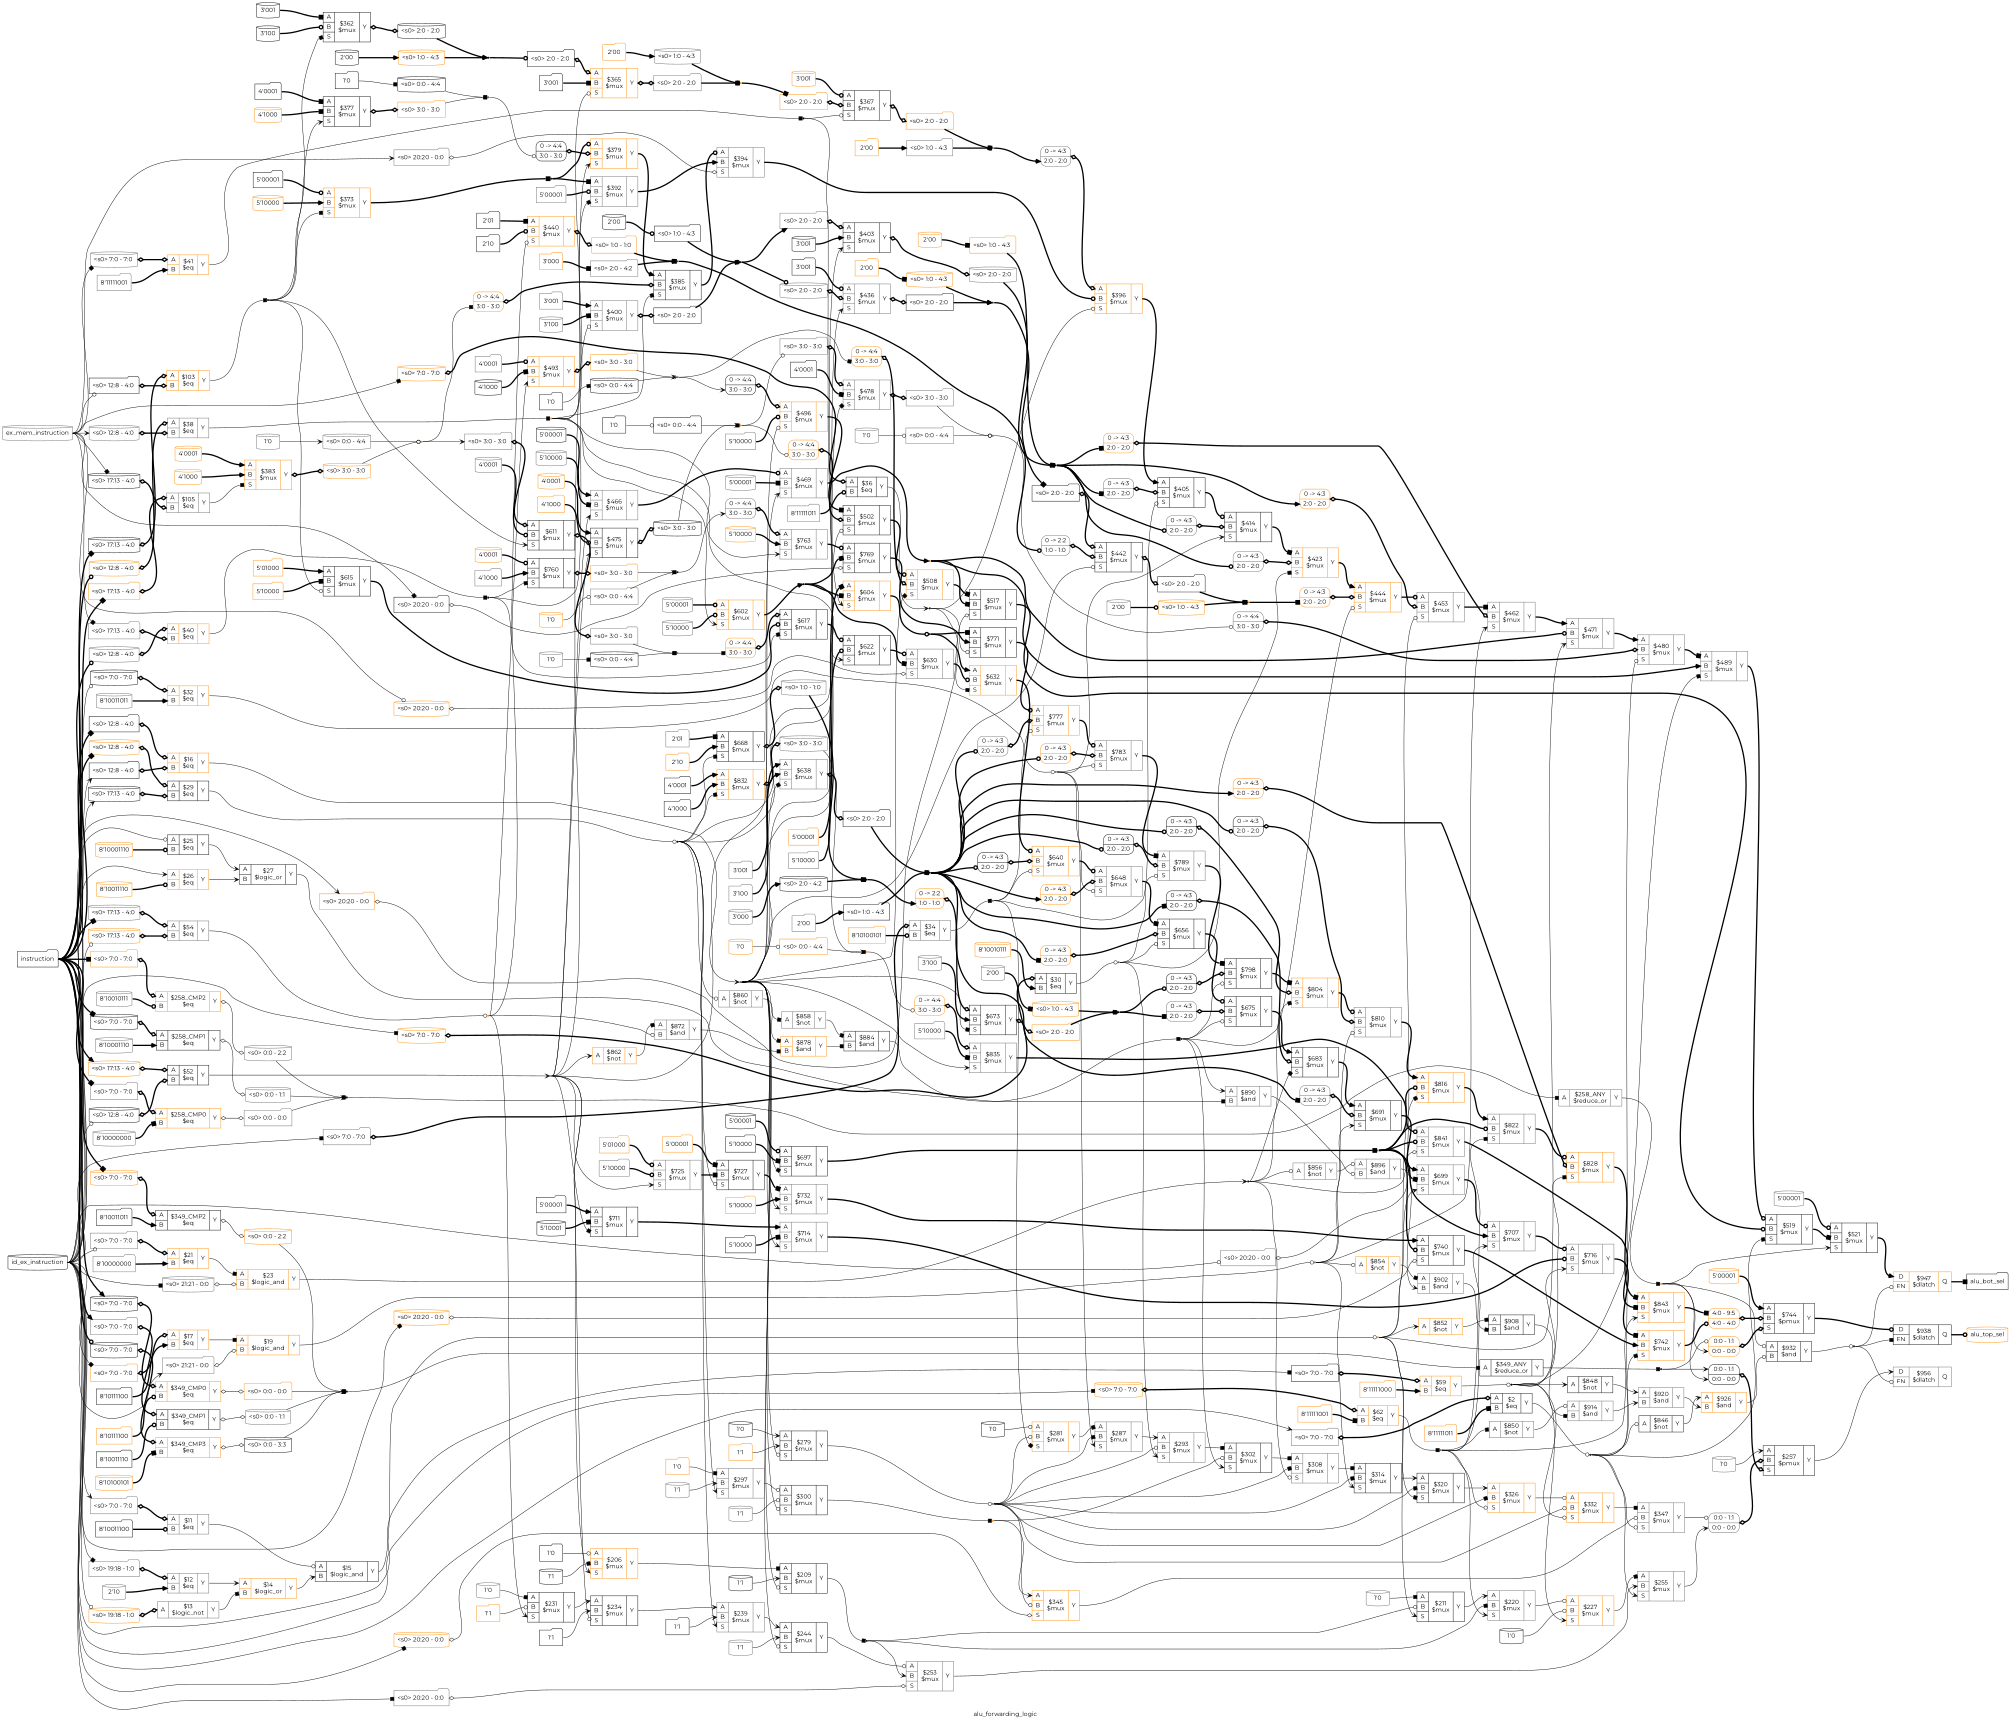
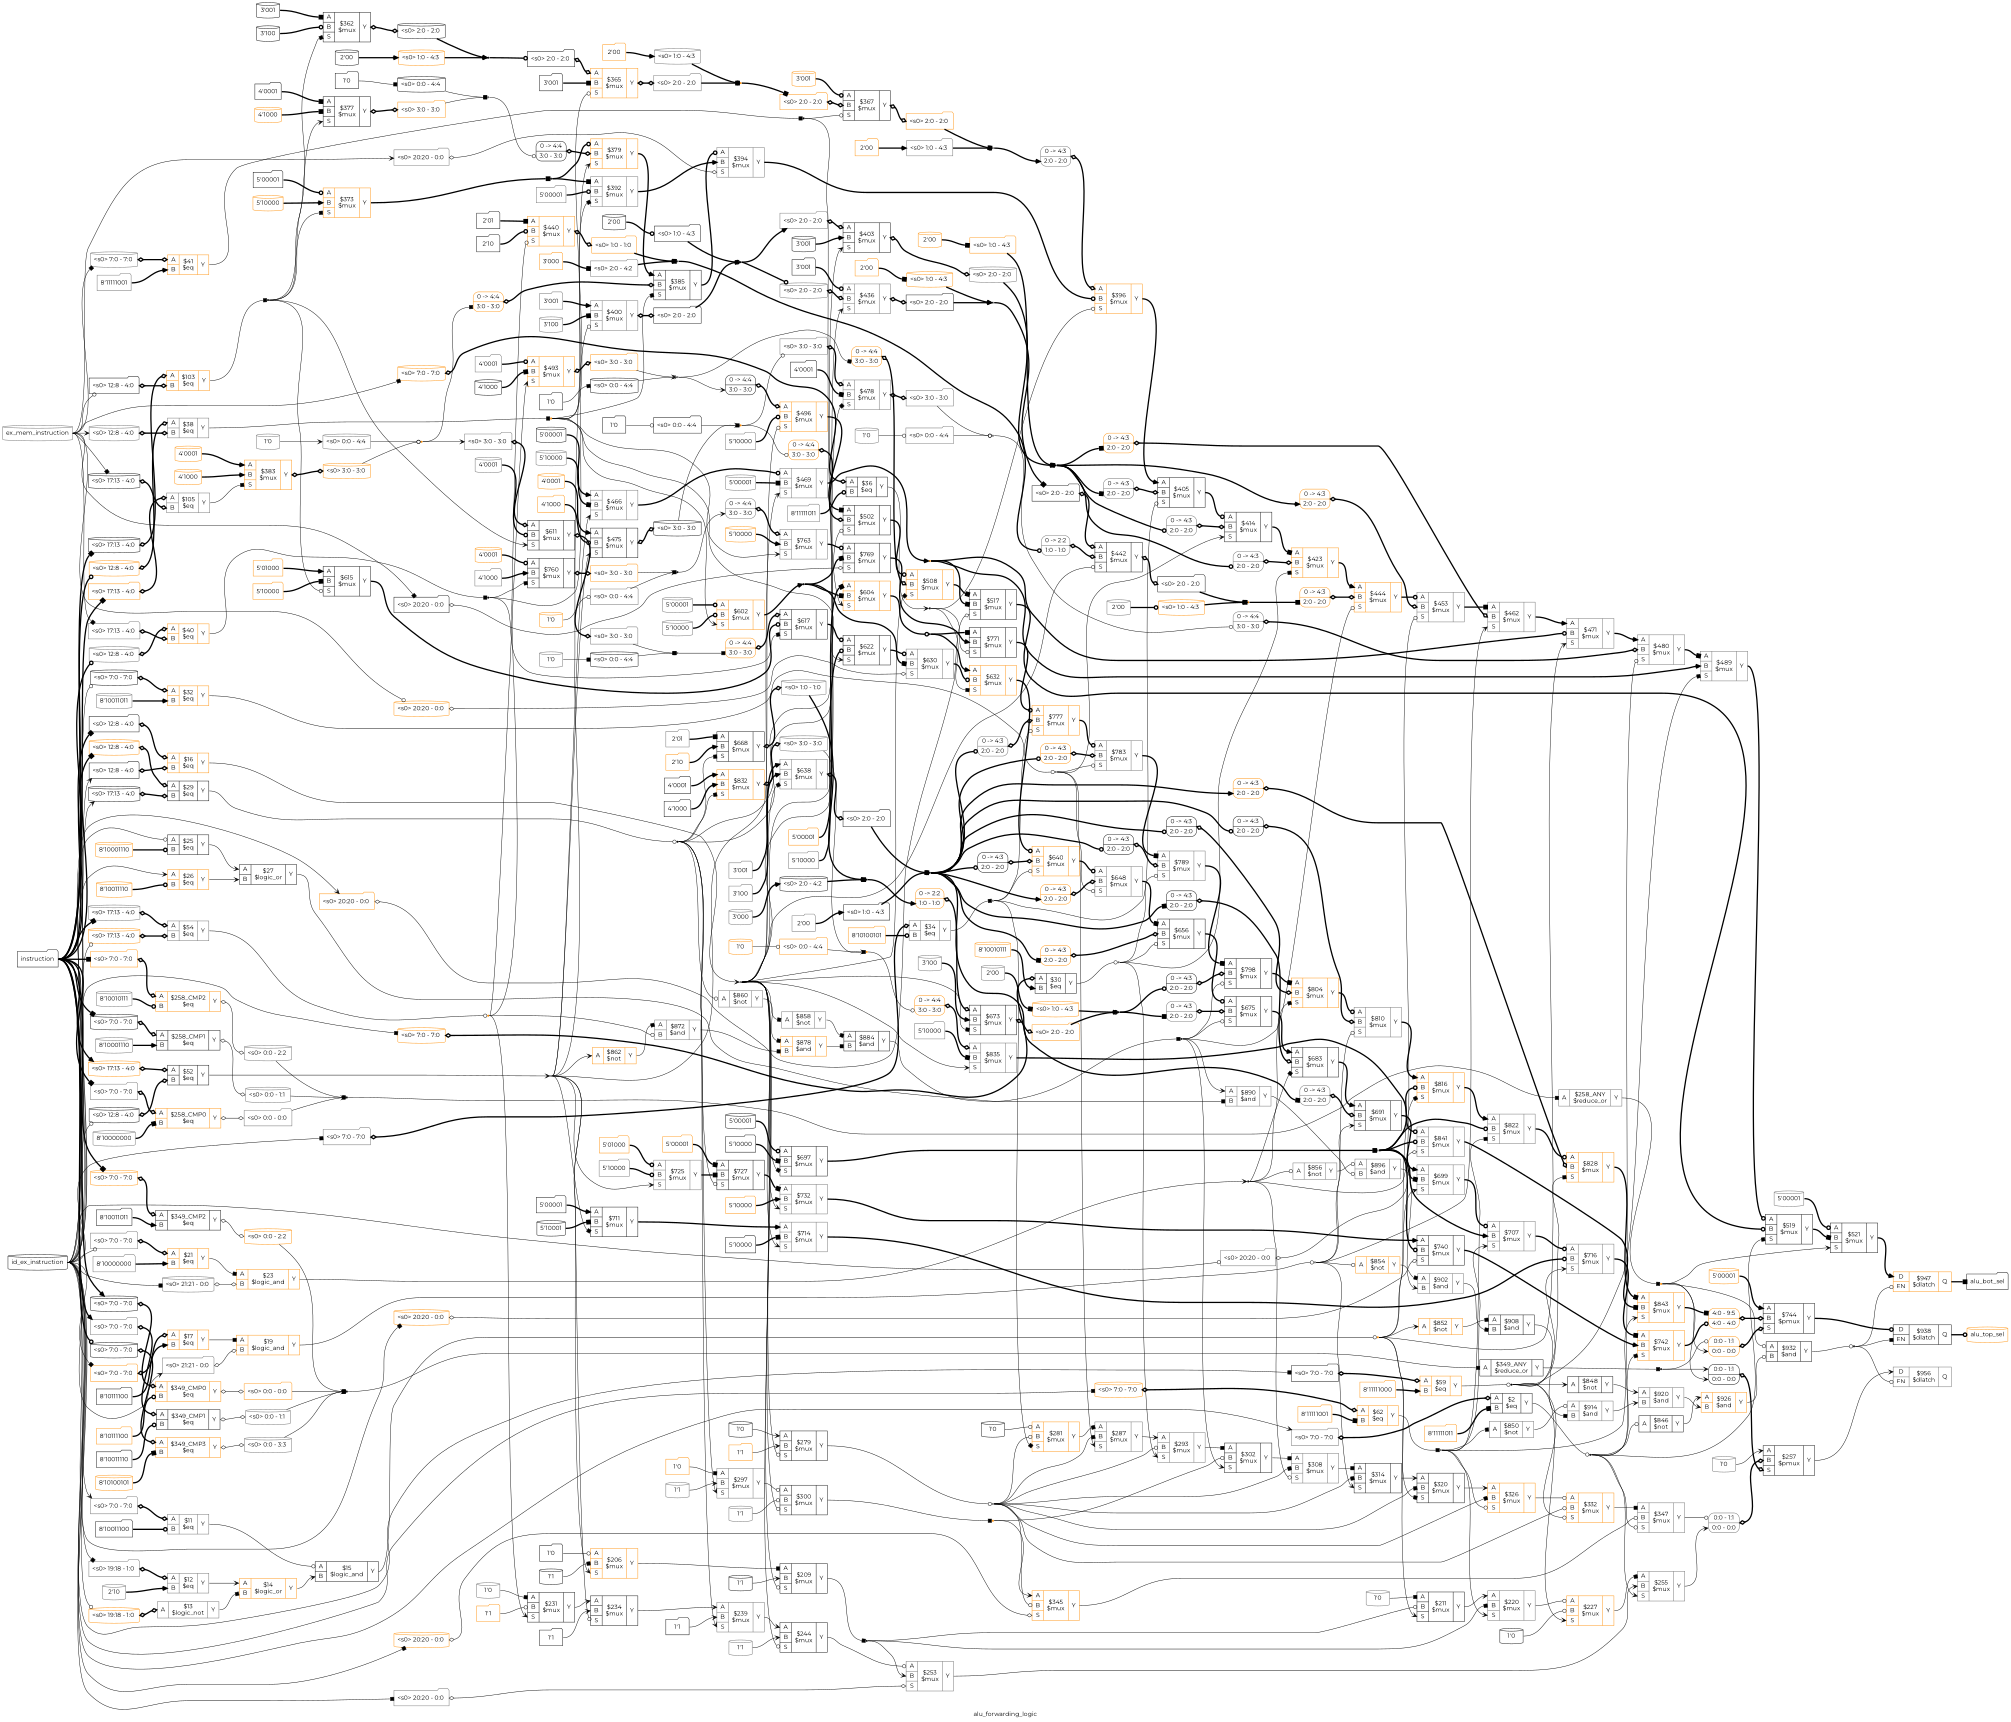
(268, 1445) -> (268, 1445)
